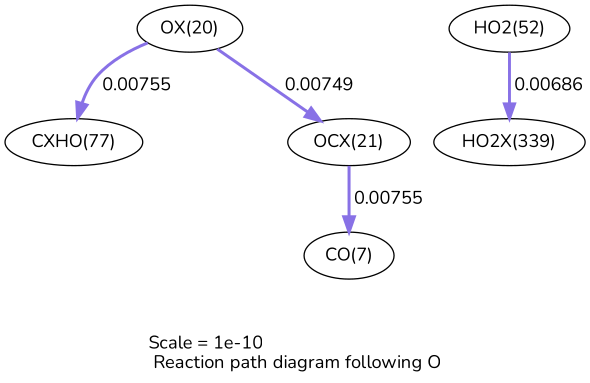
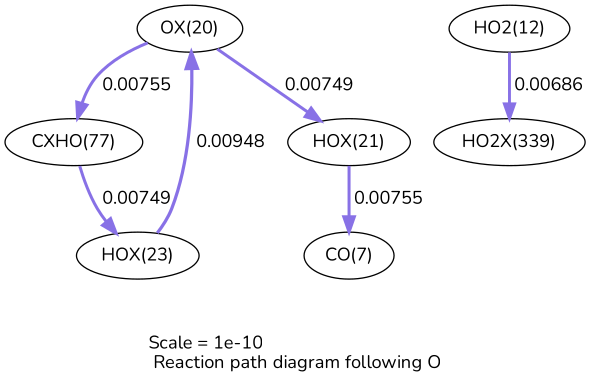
(509, 29) -> (509, 29)
(349, 142) -> (349, 142)
none -> (138, 256)
